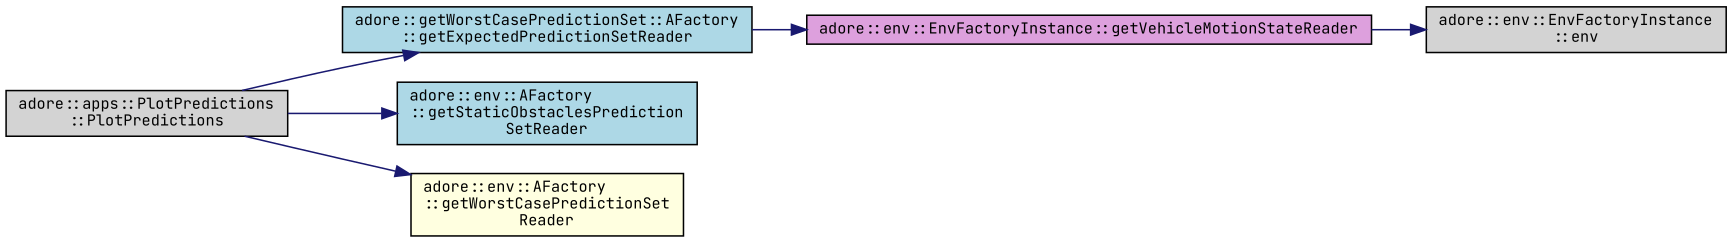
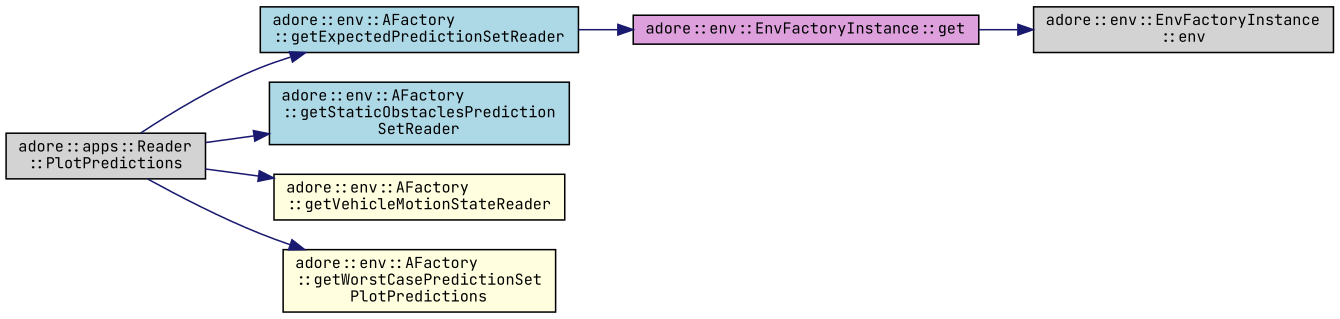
(547, 30) -> (419, 30)
(1089, 30) -> (806, 30)
(147, 113) -> (106, 156)
none -> (419, 197)
(547, 205) -> (419, 281)
